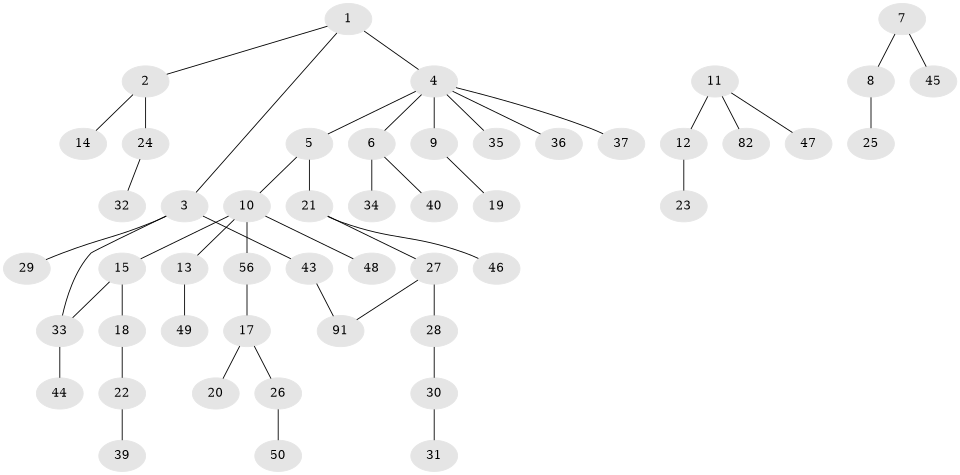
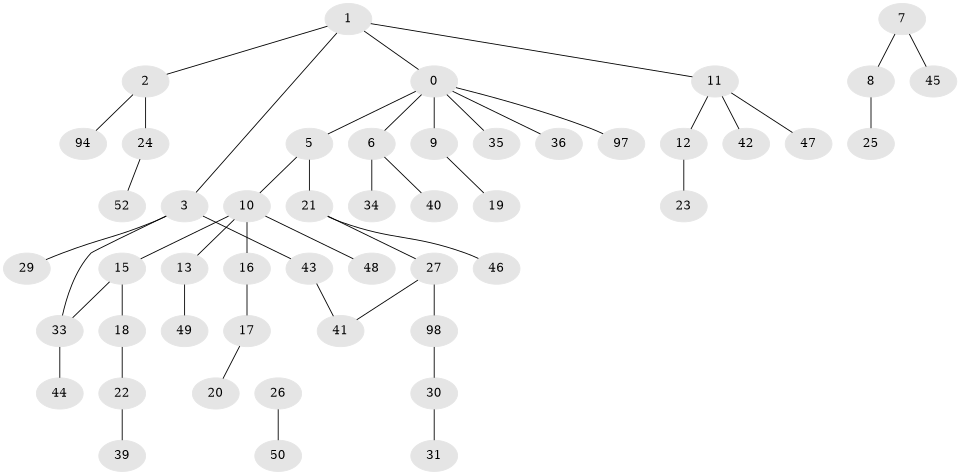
none -> (532, 50)
(434, 81) -> (434, 81)
(83, 144) -> (83, 144)
(621, 144) -> (621, 144)
(746, 144) -> (746, 144)
(122, 206) -> (122, 206)
(247, 269) -> (247, 269)
(341, 331) -> (341, 331)
(434, 331) -> (434, 331)
(263, 362) -> none
